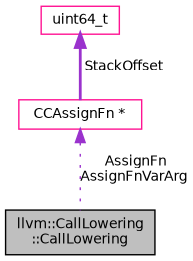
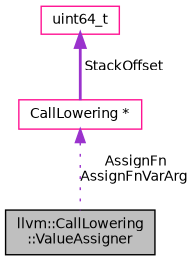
(80, 114) -> (80, 114)
(80, 232) -> (80, 232)
